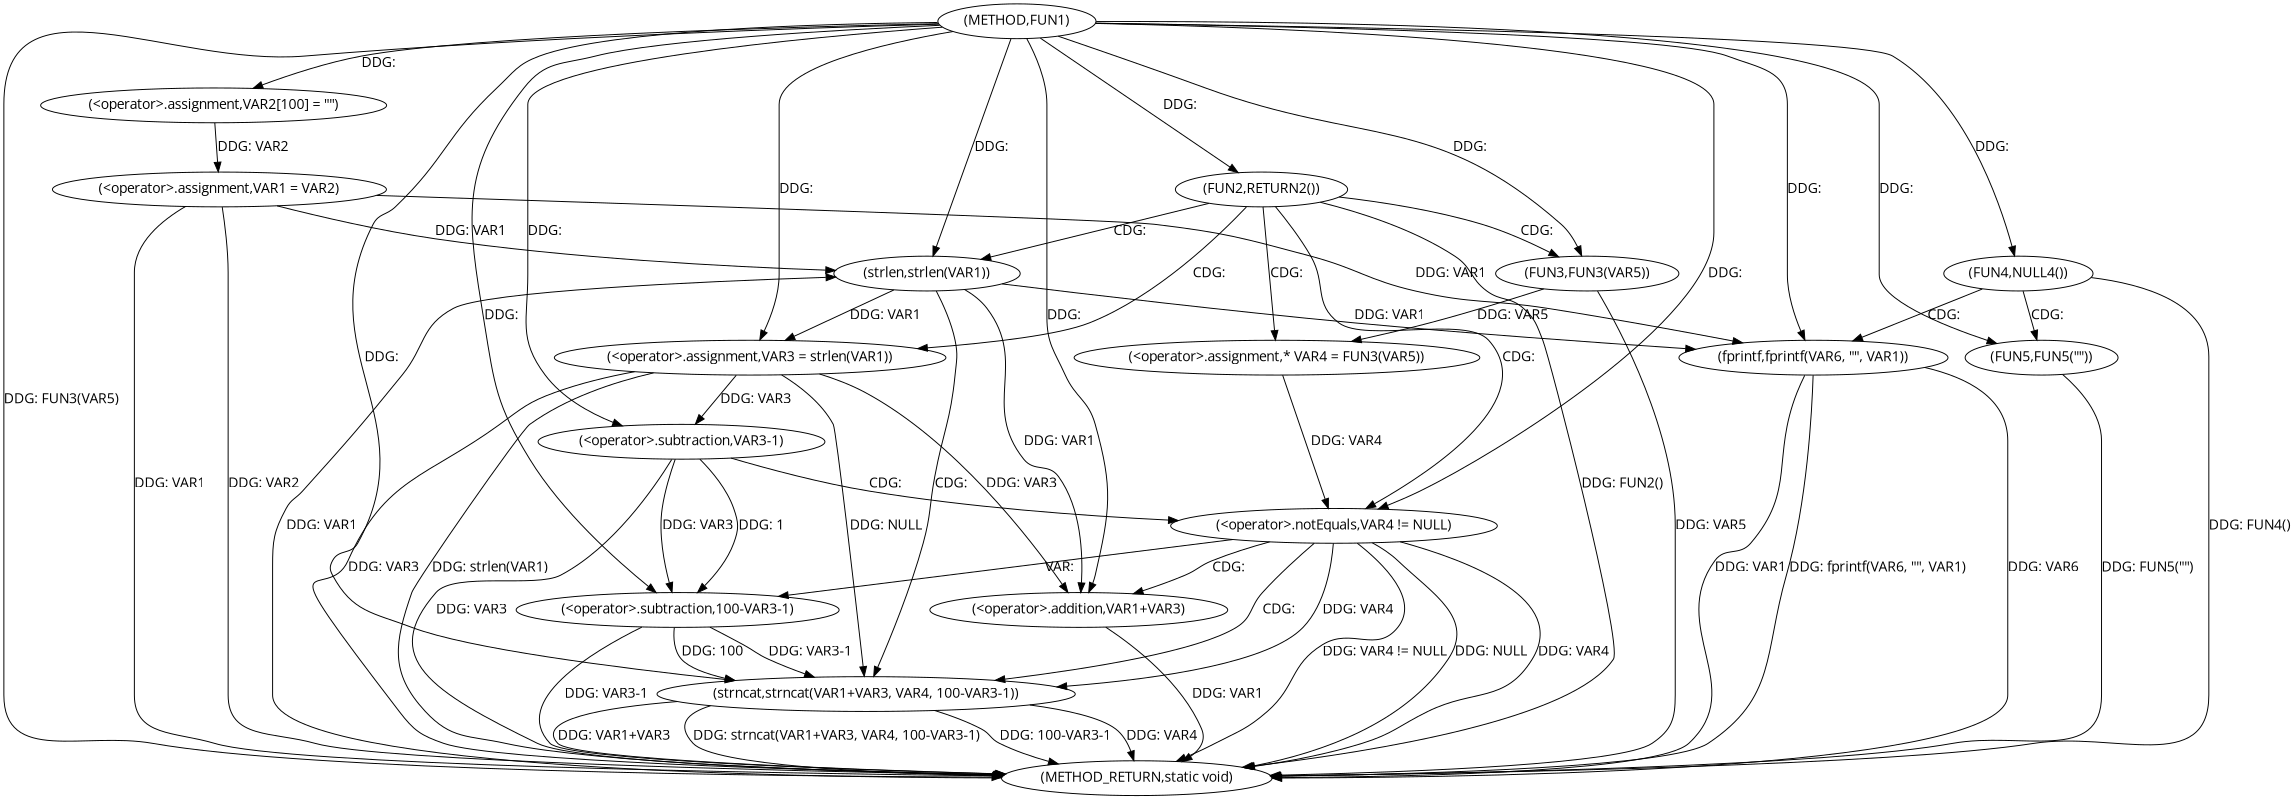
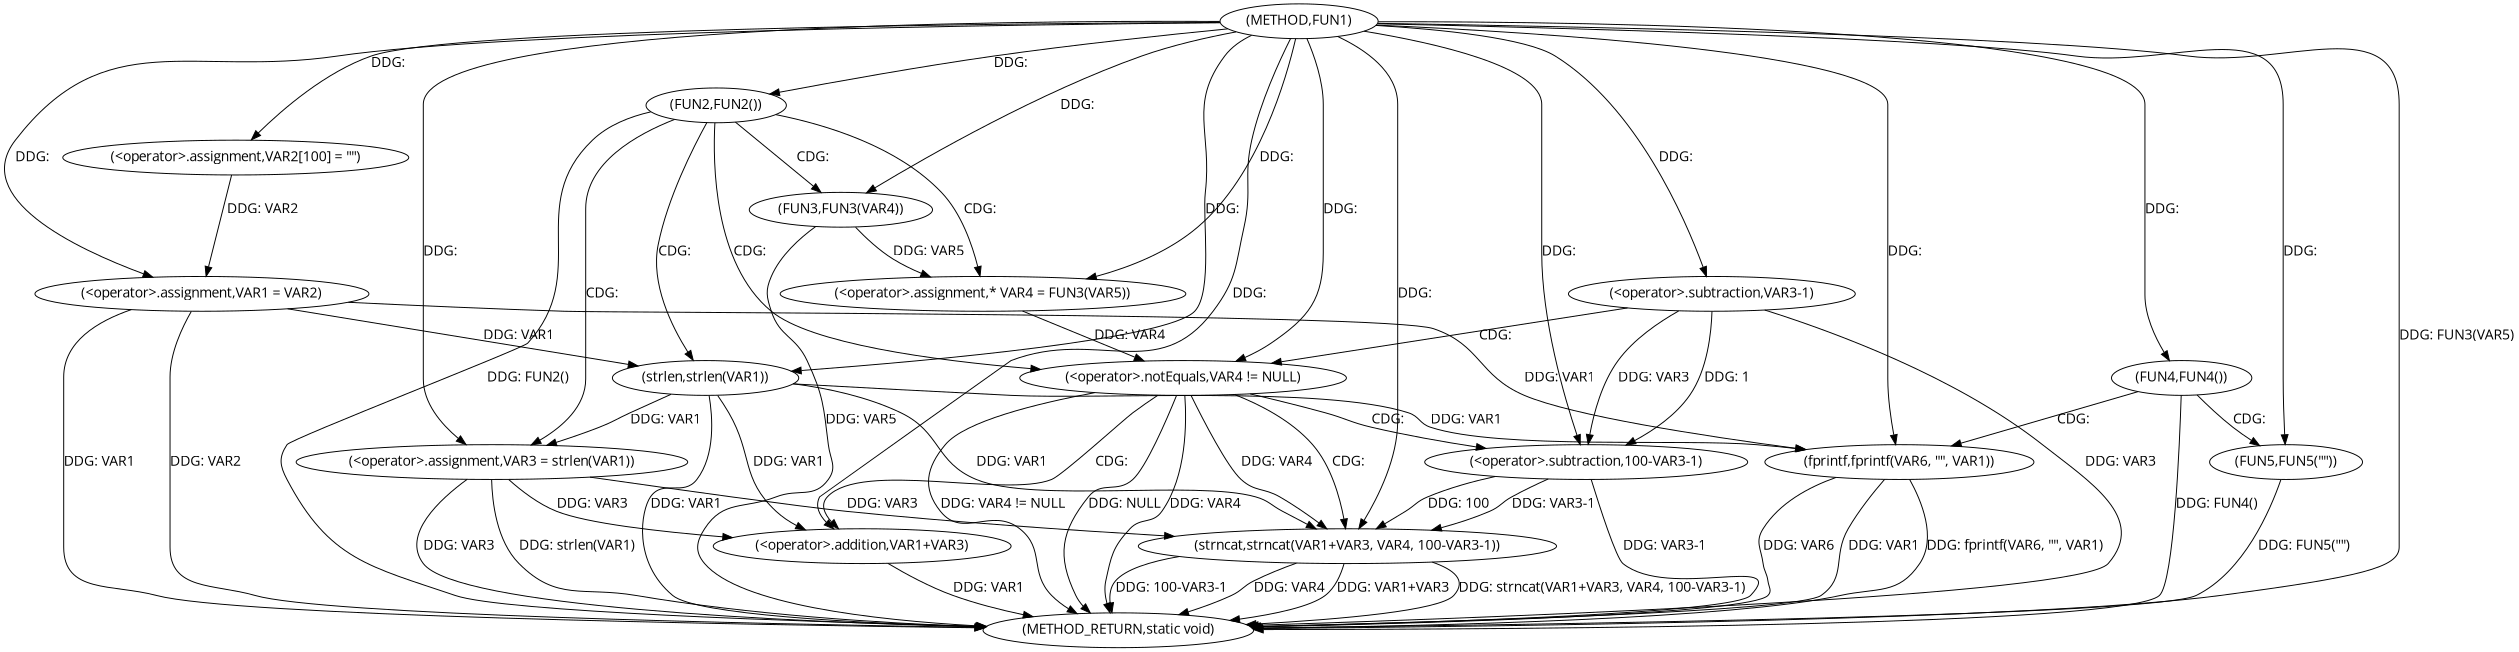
none -> (354, 54)
none -> (1231, 189)
(1261, 189) -> (716, 105)
(1587, 274) -> (841, 210)
(2018, 274) -> (2182, 378)
(719, 396) -> none
(953, 484) -> (1012, 462)
(886, 526) -> (882, 504)
(1061, 568) -> (1390, 420)
(273, 654) -> (664, 587)
